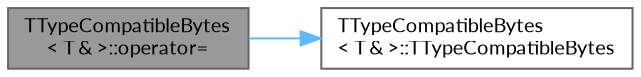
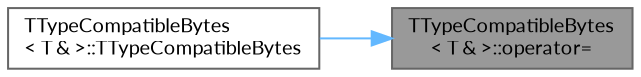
(275, 38) -> (346, 38)
